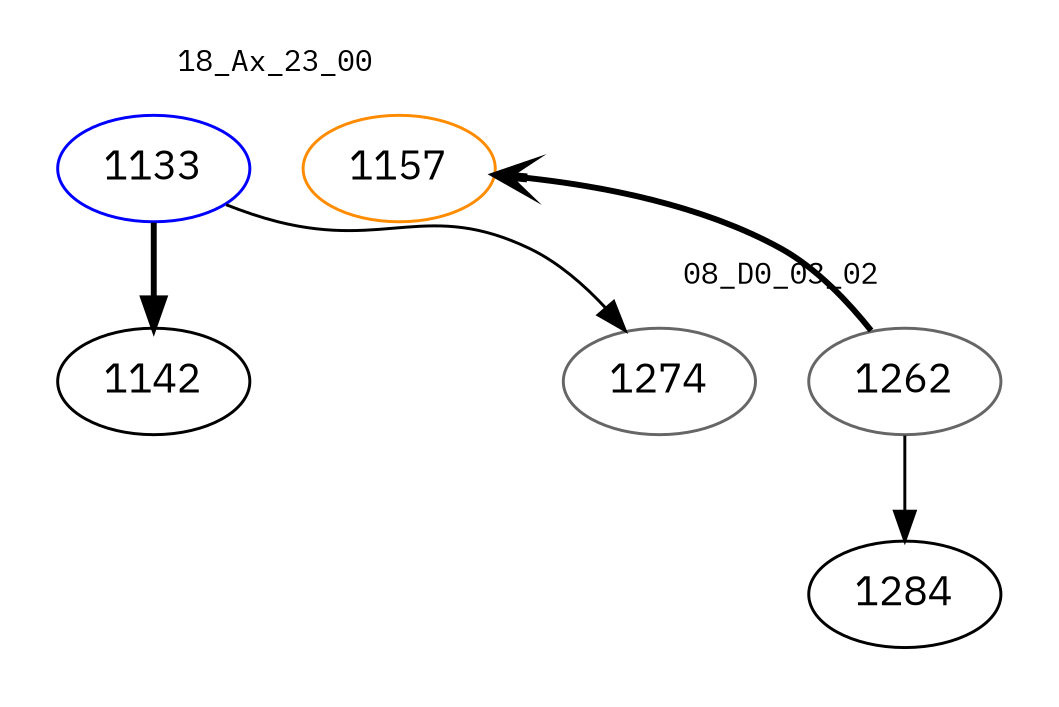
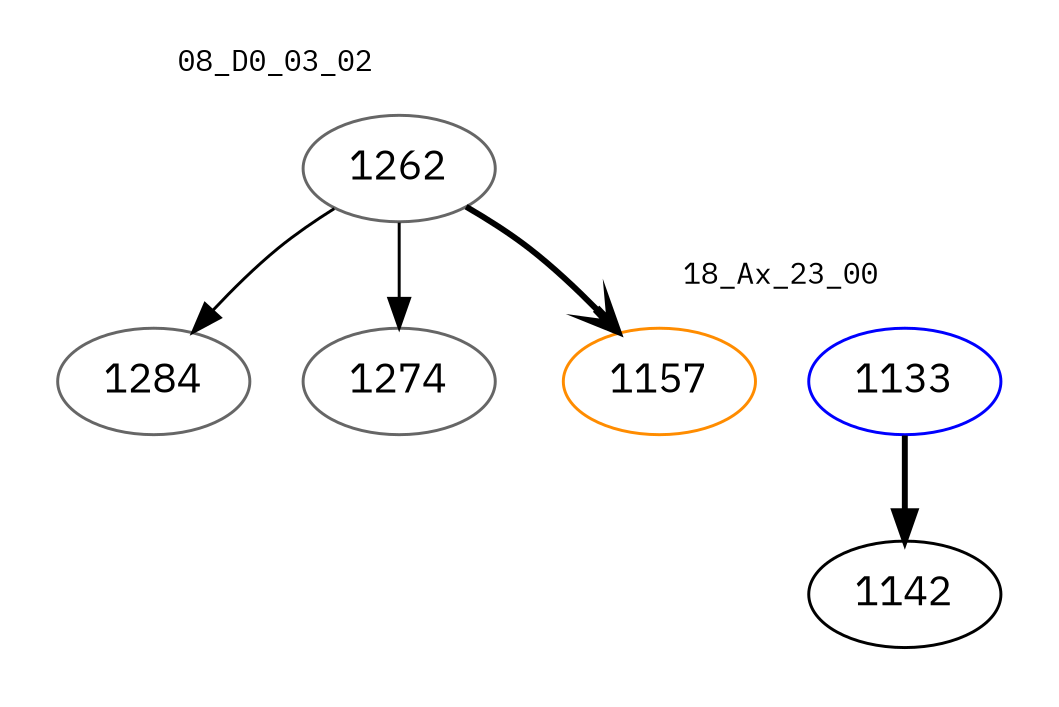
(426, 226) -> (399, 260)
(905, 594) -> (154, 381)
